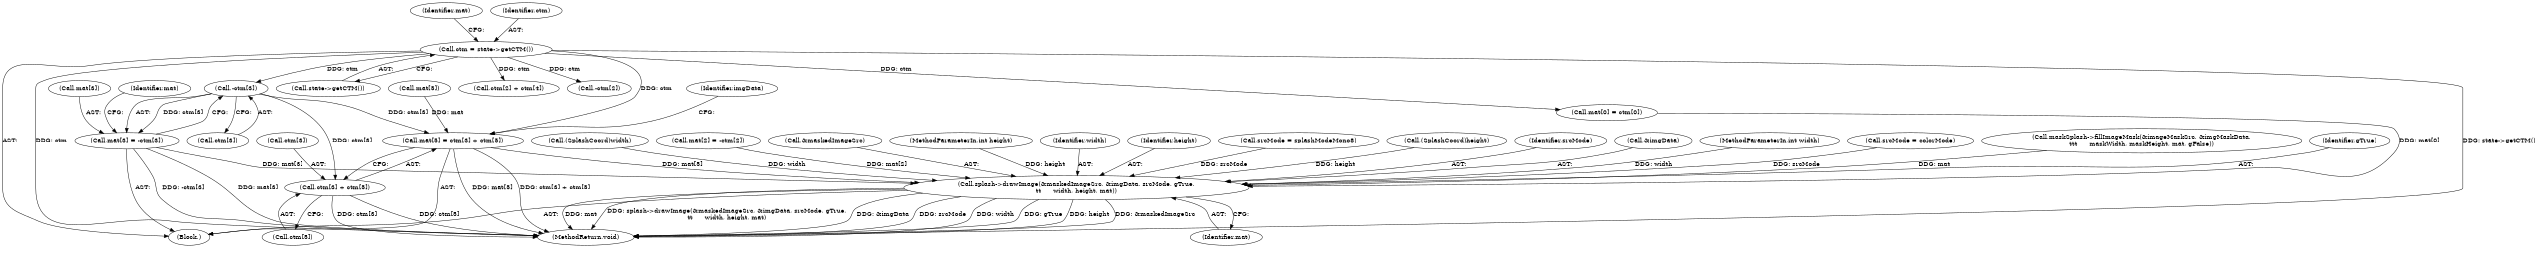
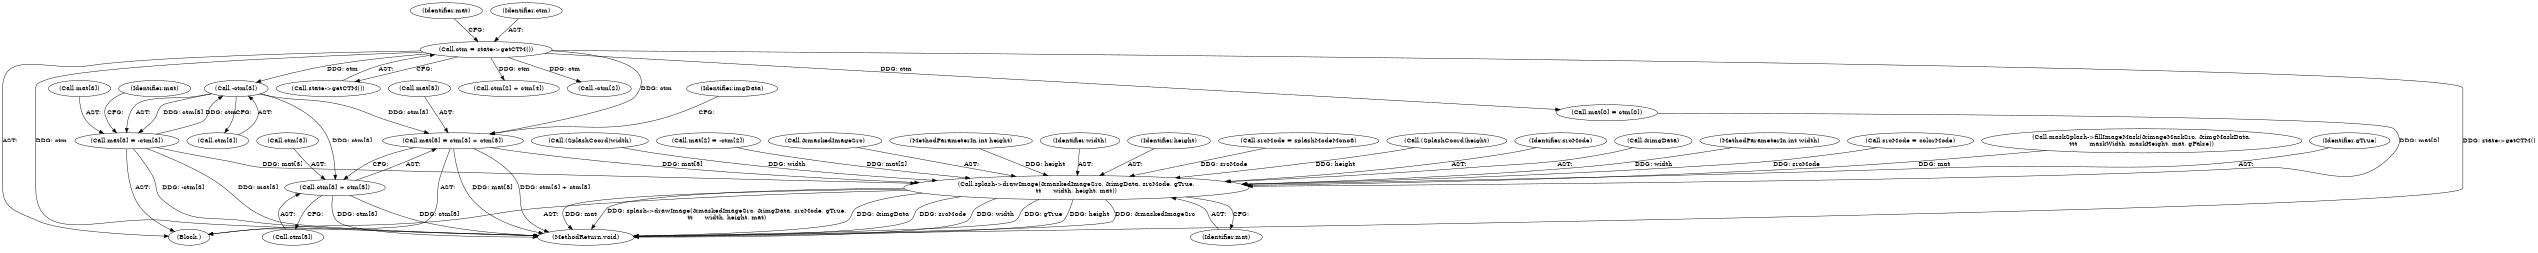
(221, 113) -> (221, 113)
(448, 113) -> (448, 113)
